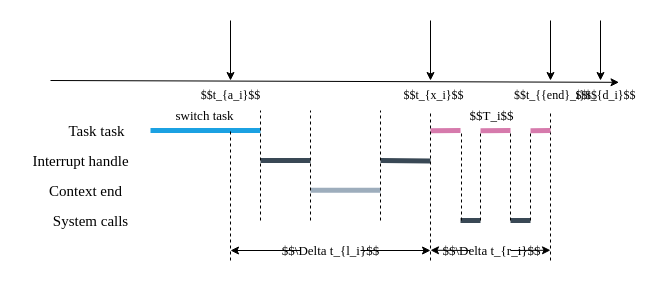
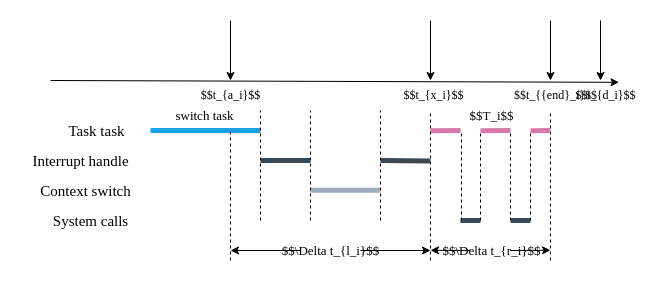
(86, 191) -> (86, 191)
